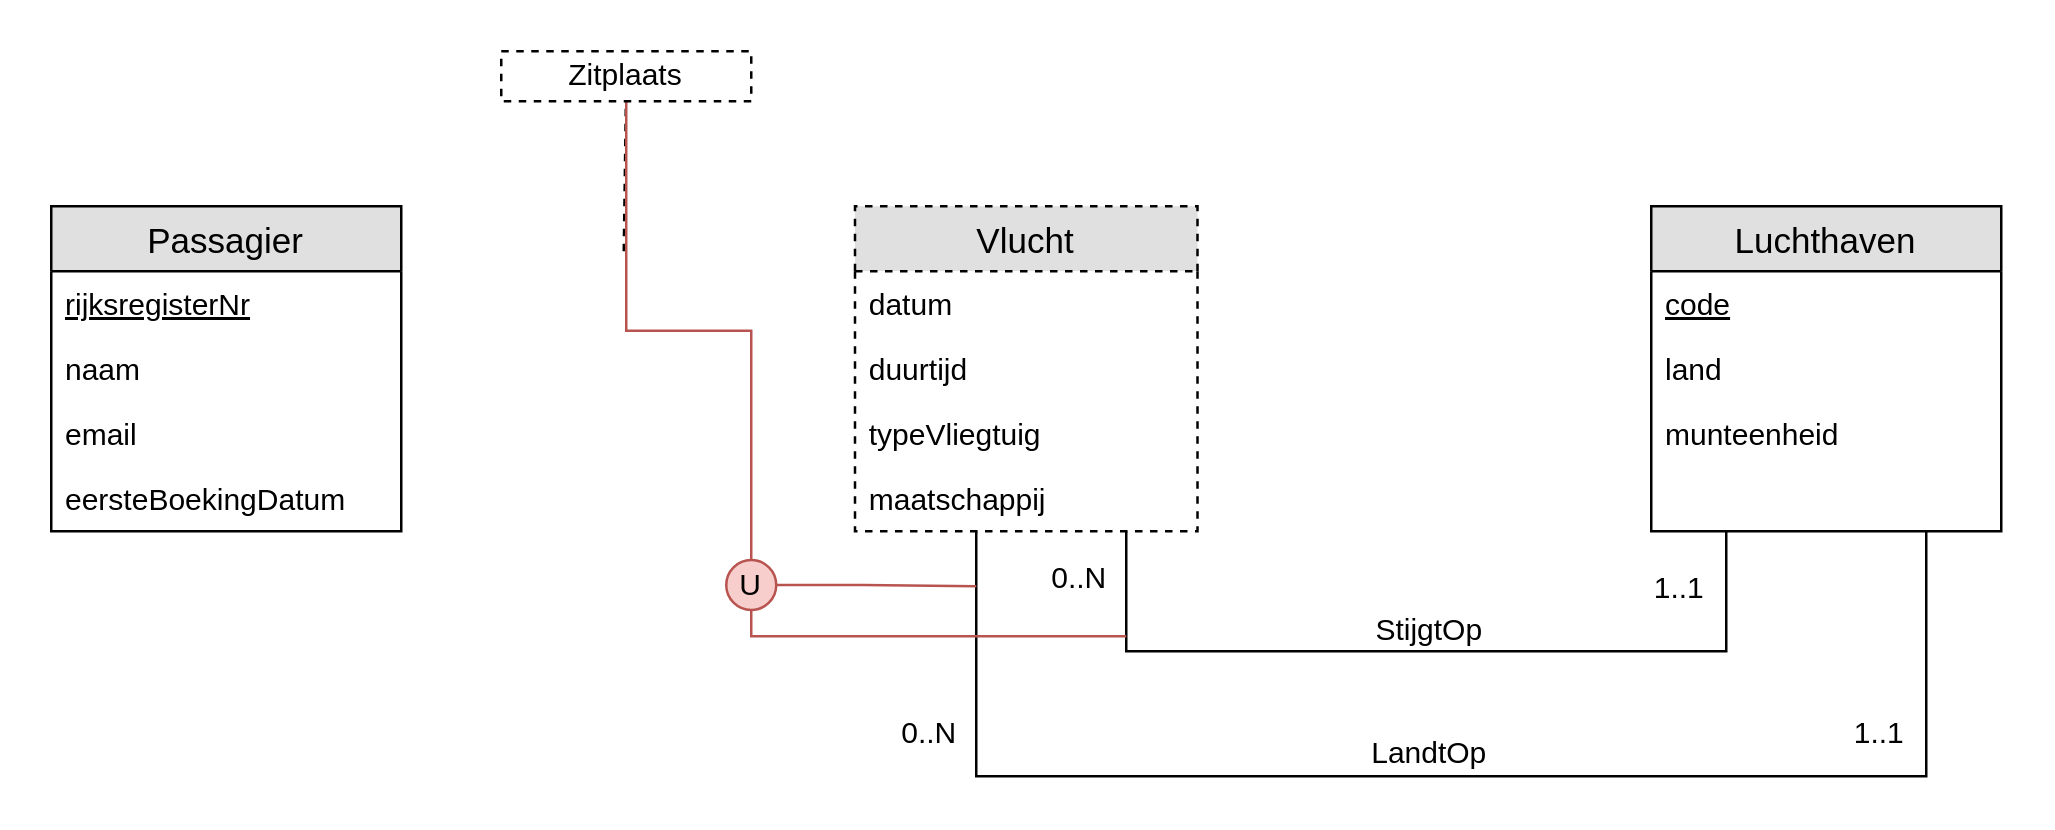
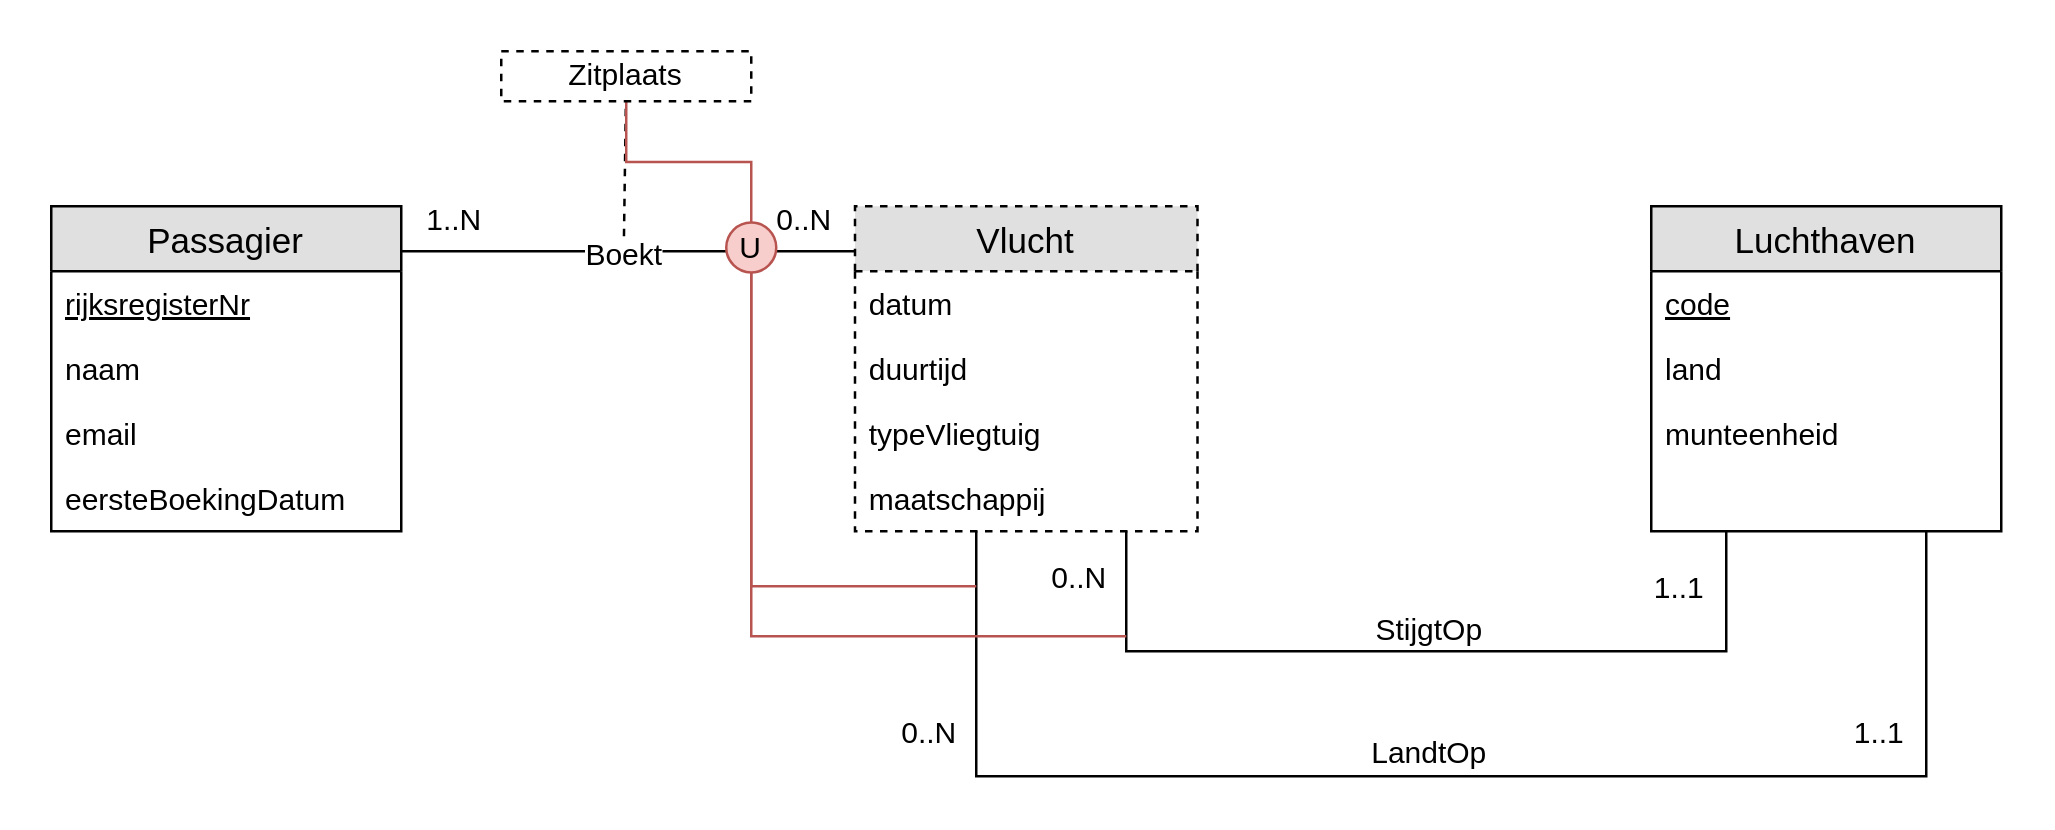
none -> (509, 251)
(751, 585) -> (751, 248)
